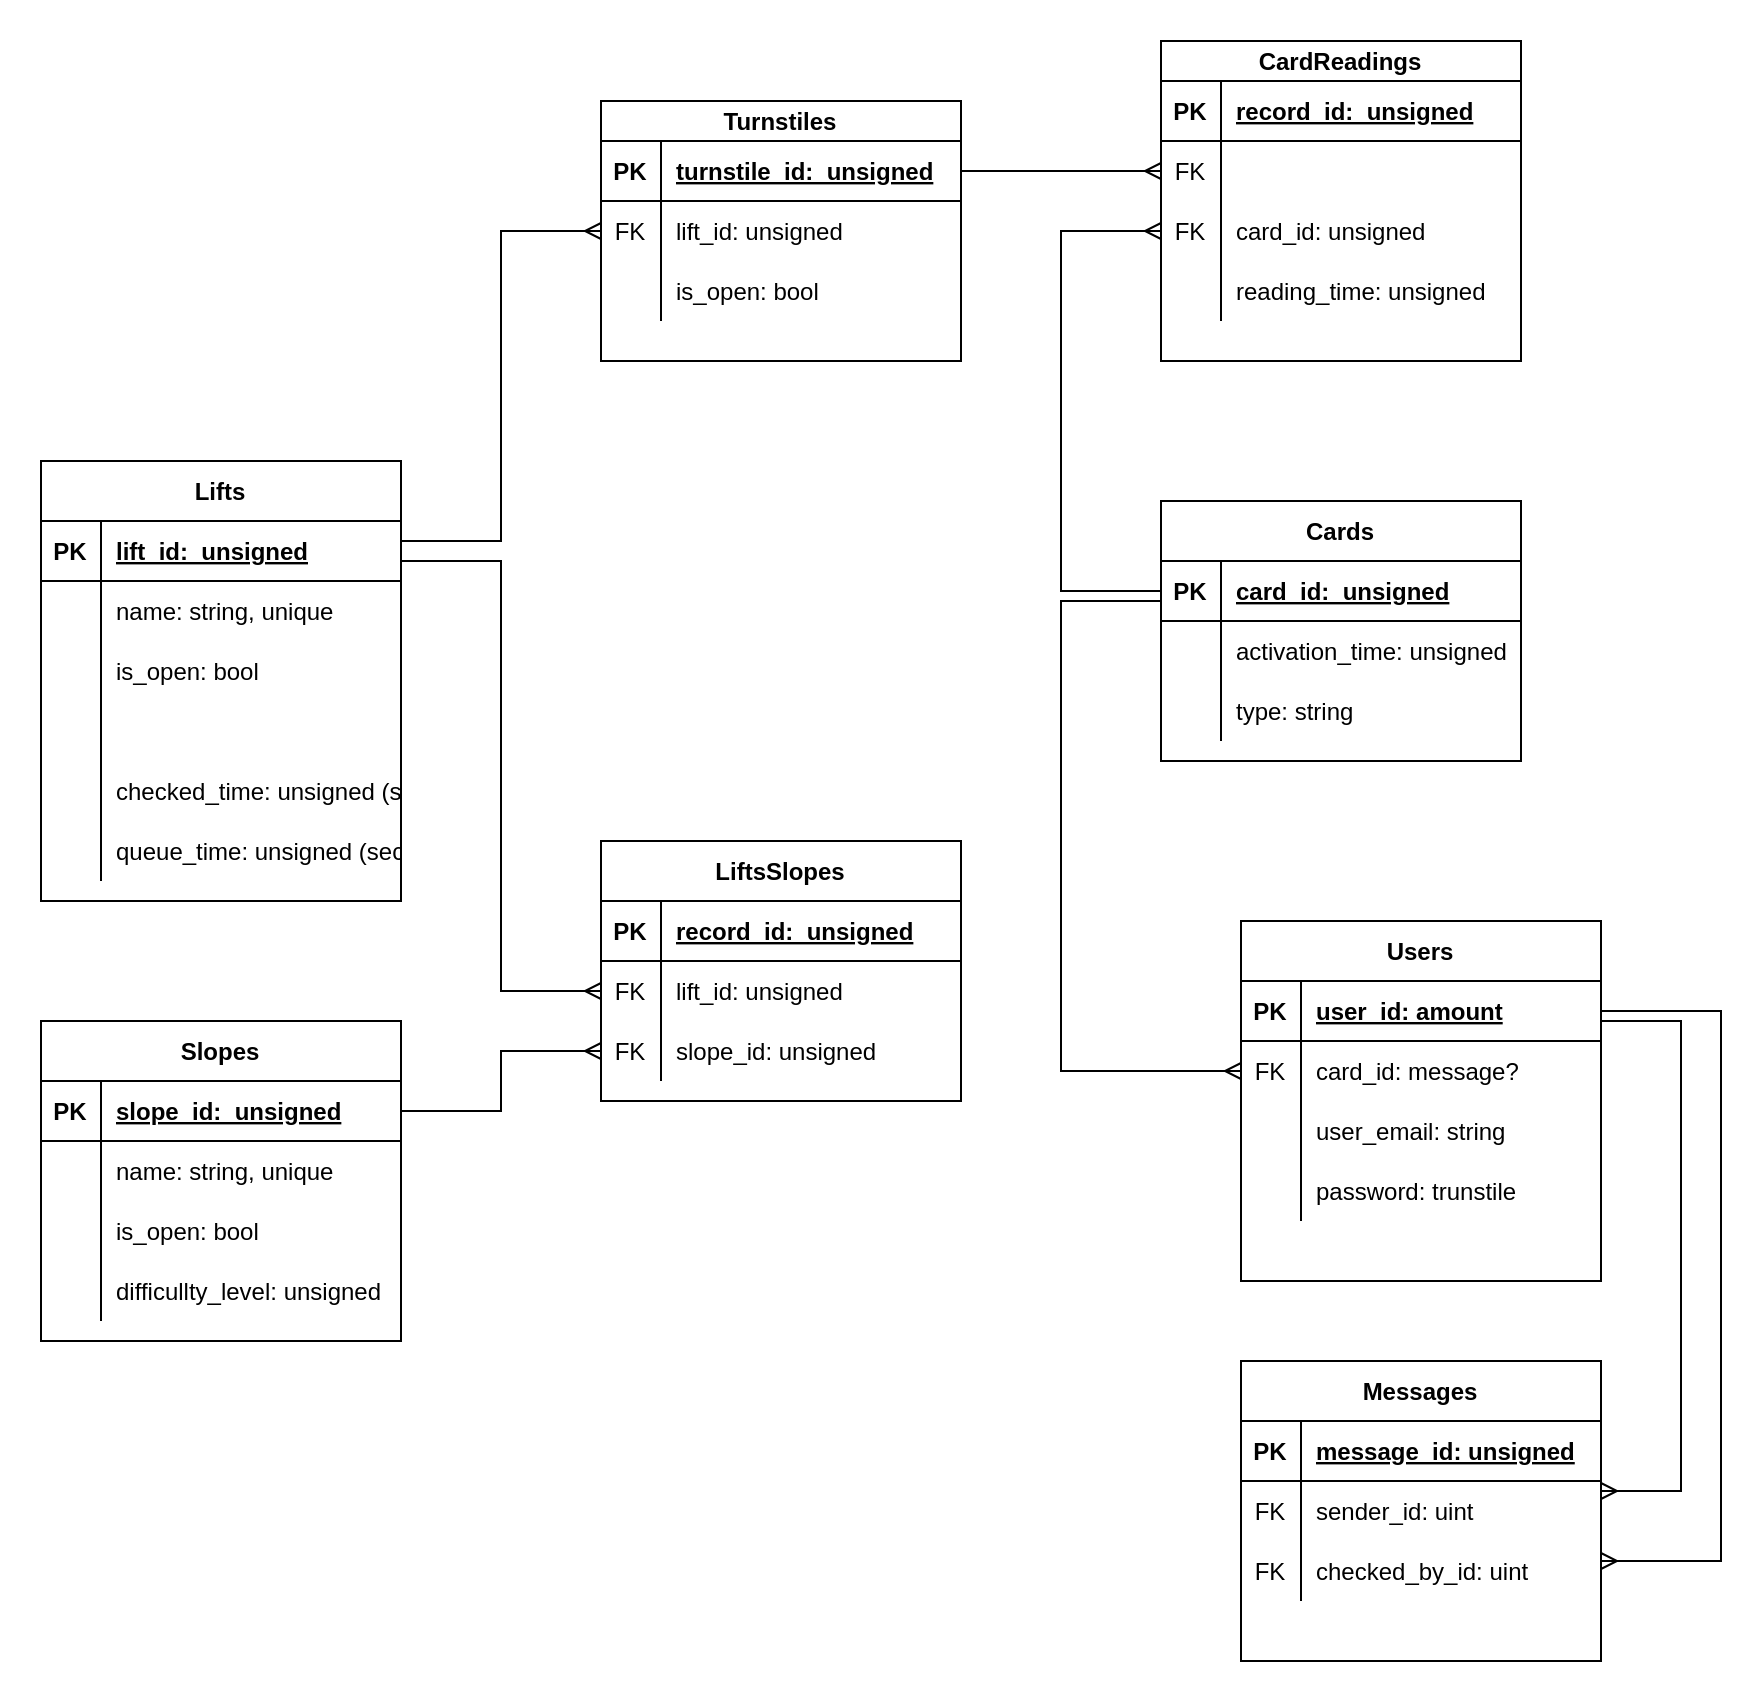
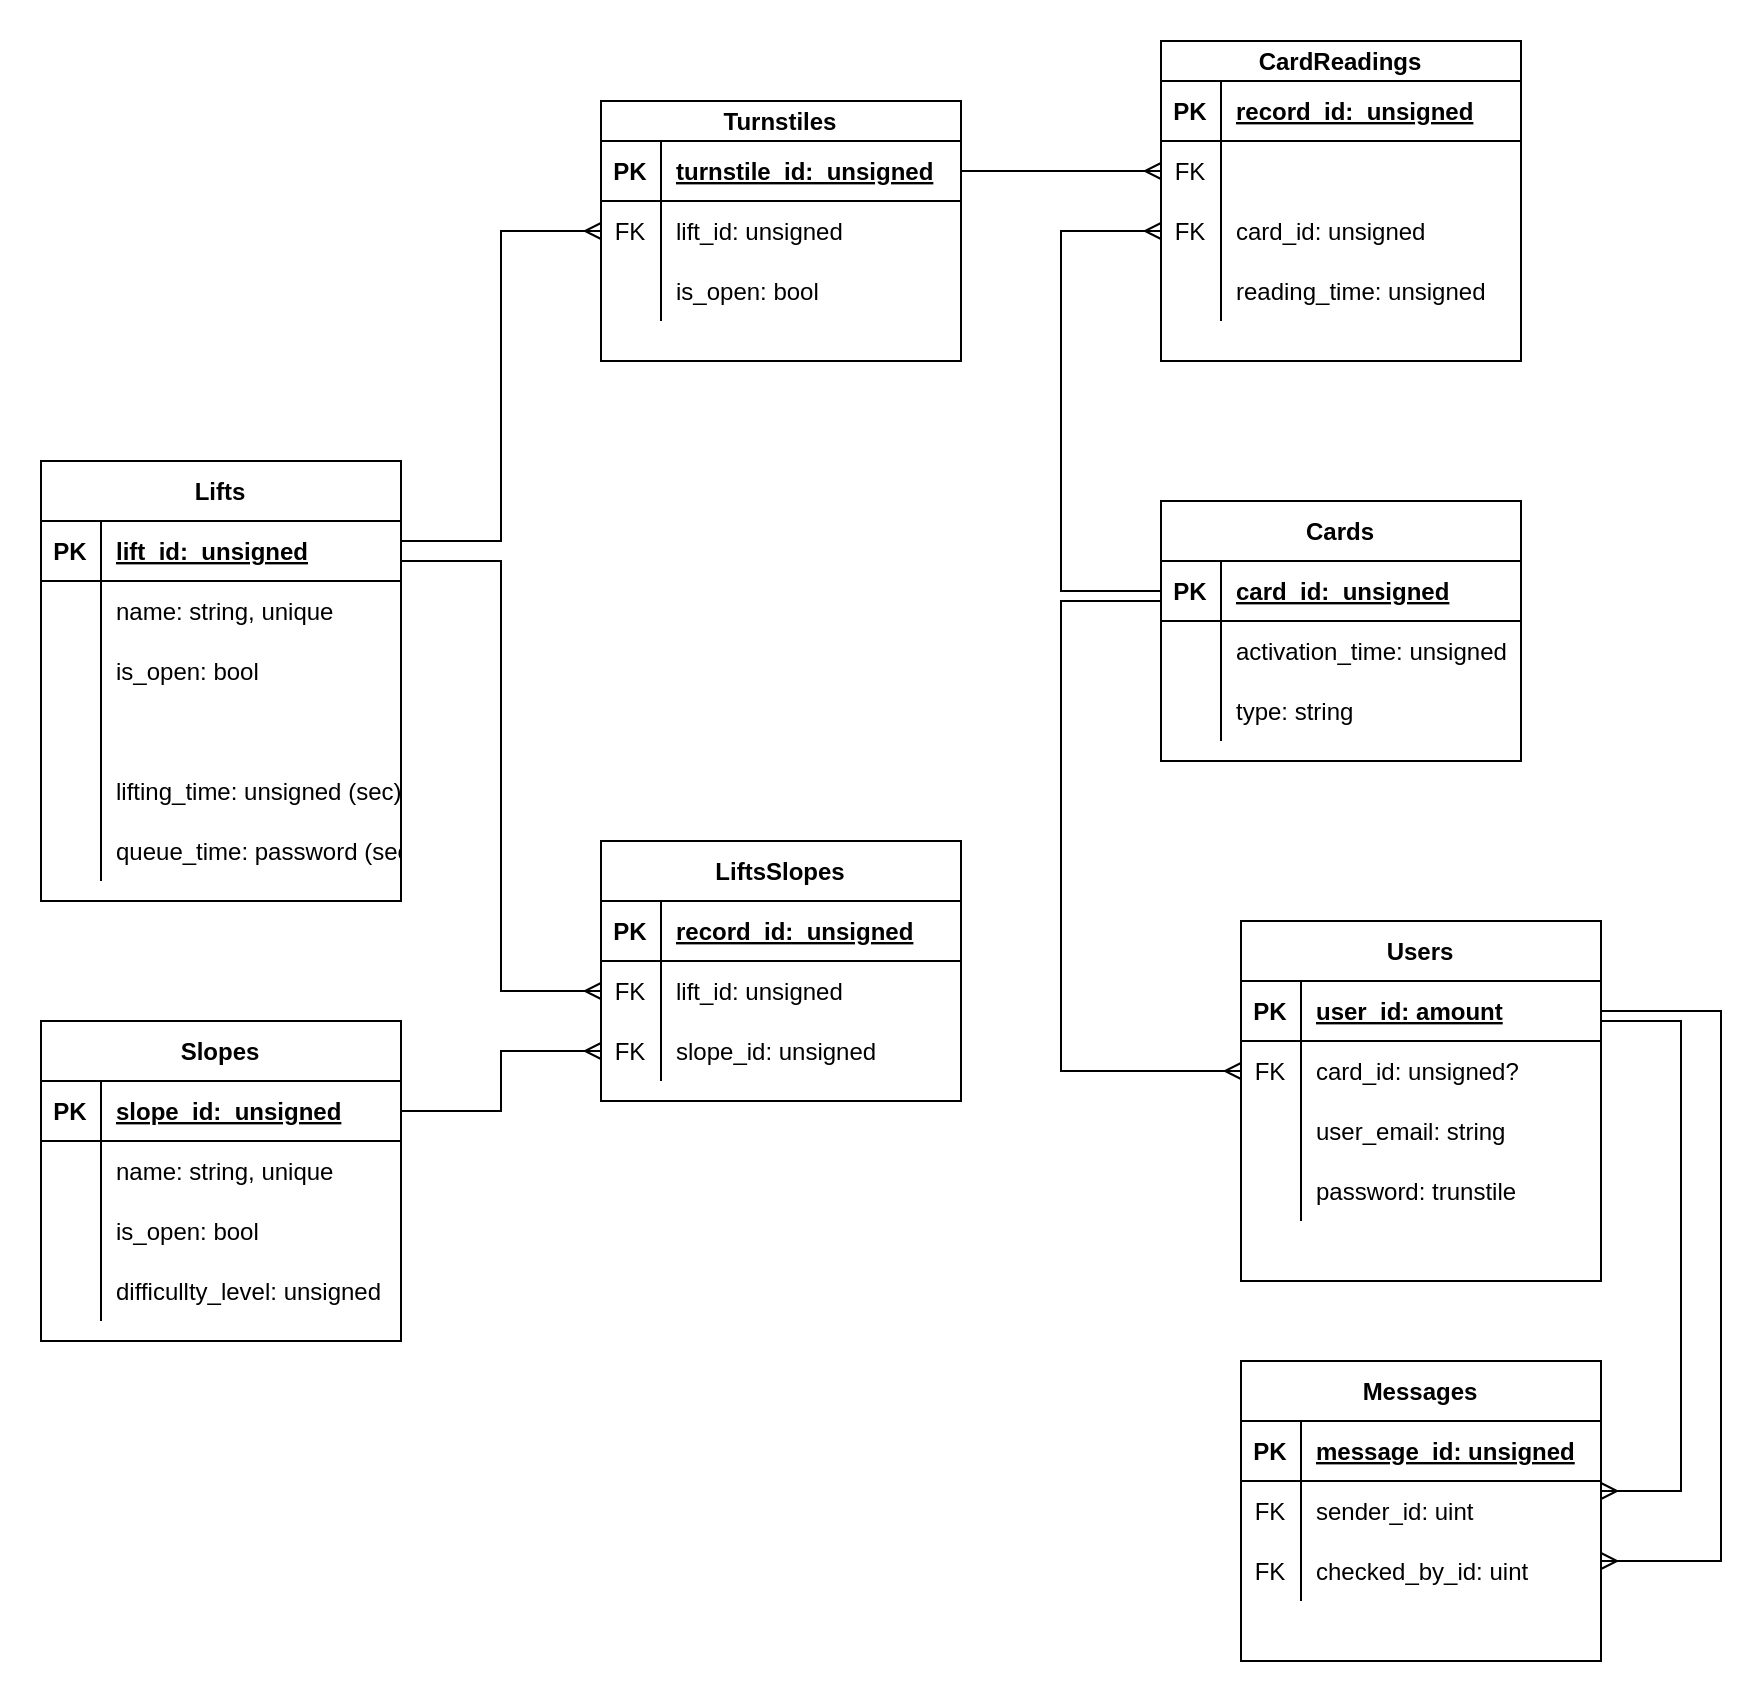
(289, 792) -> (279, 792)
(275, 852) -> (278, 852)
(1421, 1072) -> (1424, 1072)
